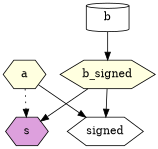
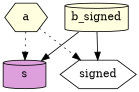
(108, 17) -> none
(108, 74) -> (97, 17)
(59, 99) -> (57, 42)
(27, 131) -> (25, 74)
